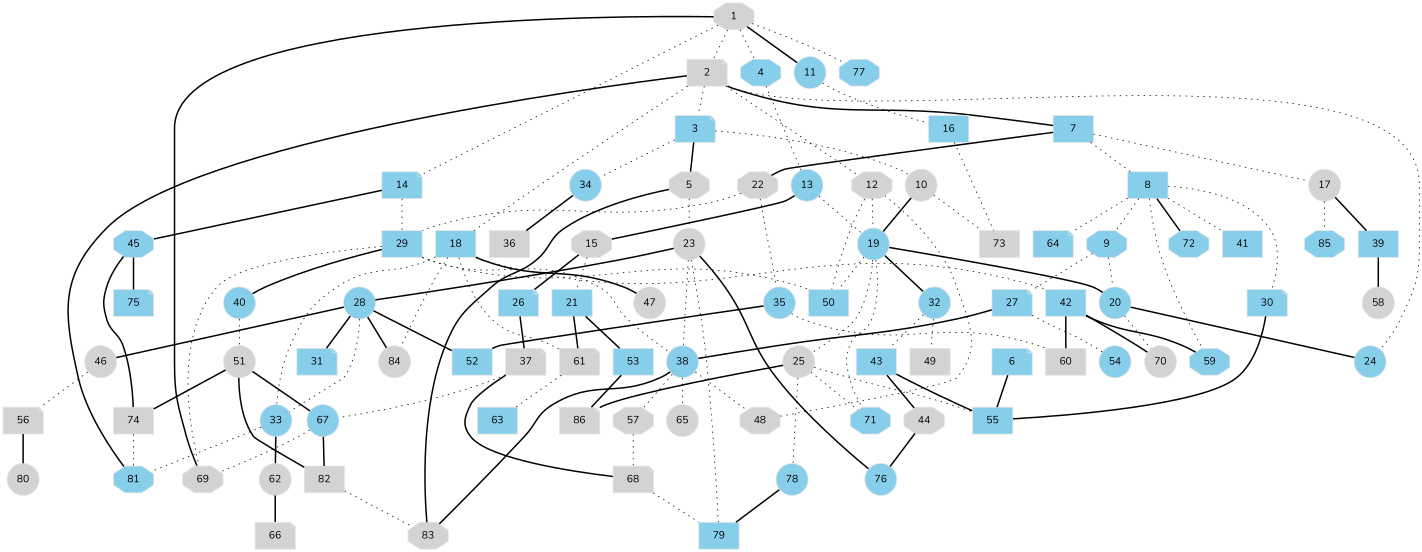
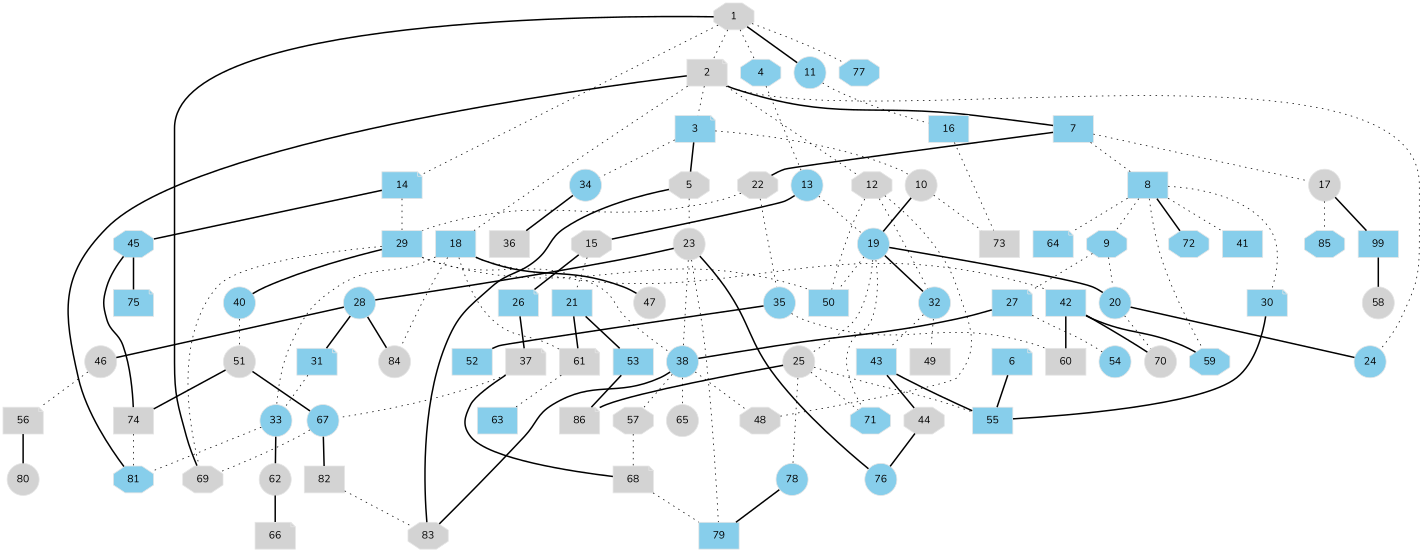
(873, 213) -> (904, 243)
(1378, 244) -> (1378, 244)
(415, 332) -> none
(343, 378) -> (296, 391)
(253, 436) -> none
